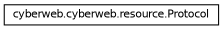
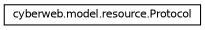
(111, 15) -> (102, 15)
